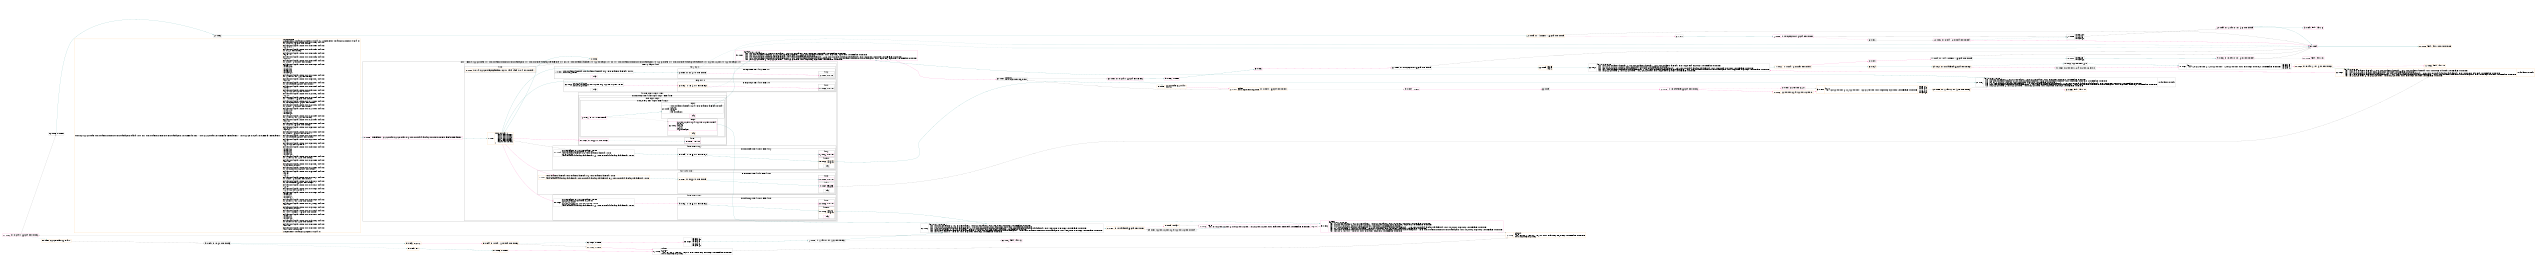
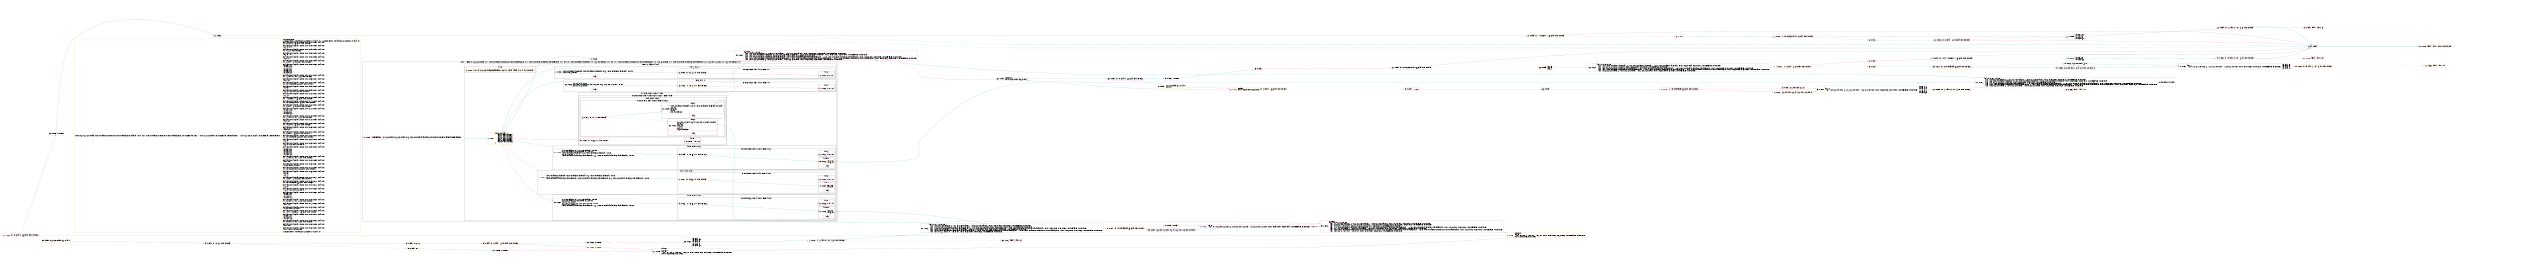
(2435, 73) -> none
